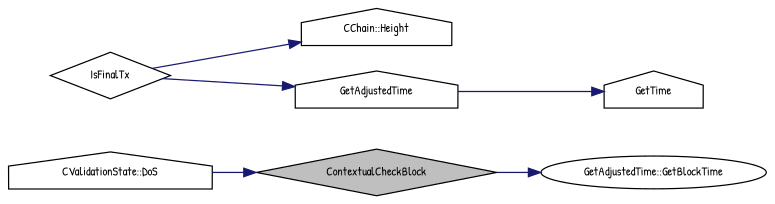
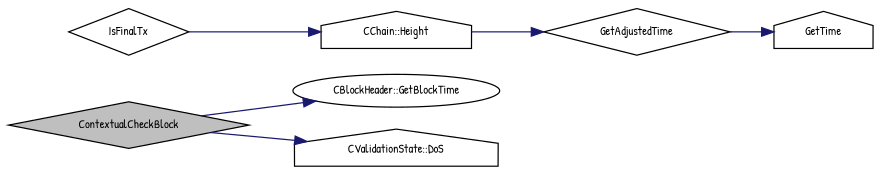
(223, 82) -> (501, 32)
(377, 92) -> (637, 32)
(228, 172) -> (253, 136)
(654, 172) -> (396, 91)
